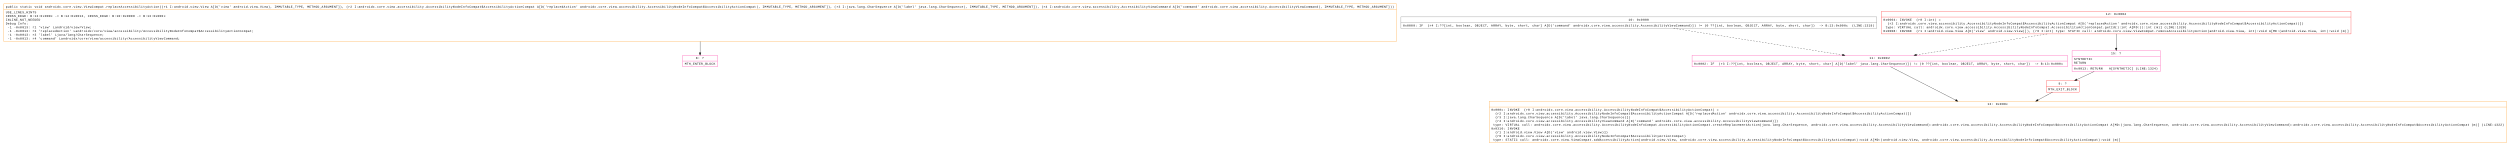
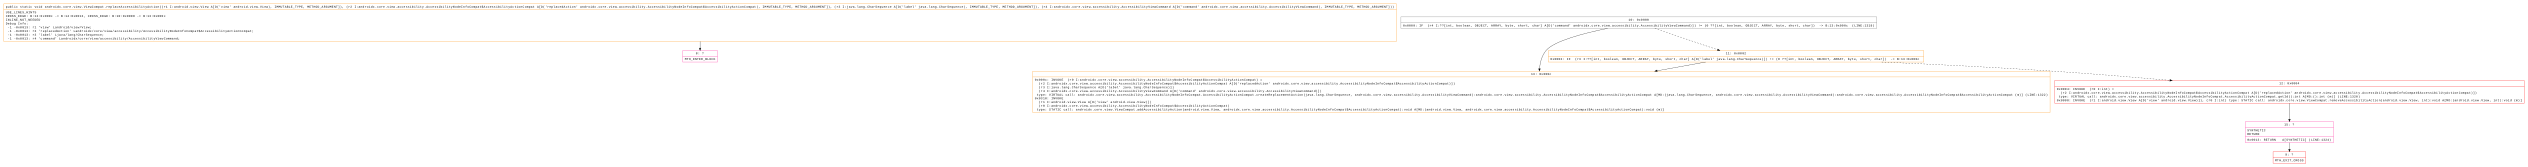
(1982, 44) -> (2026, 69)
(1880, 61) -> (1736, 56)
(2063, 89) -> (2289, 160)
(2045, 96) -> (1566, 39)
